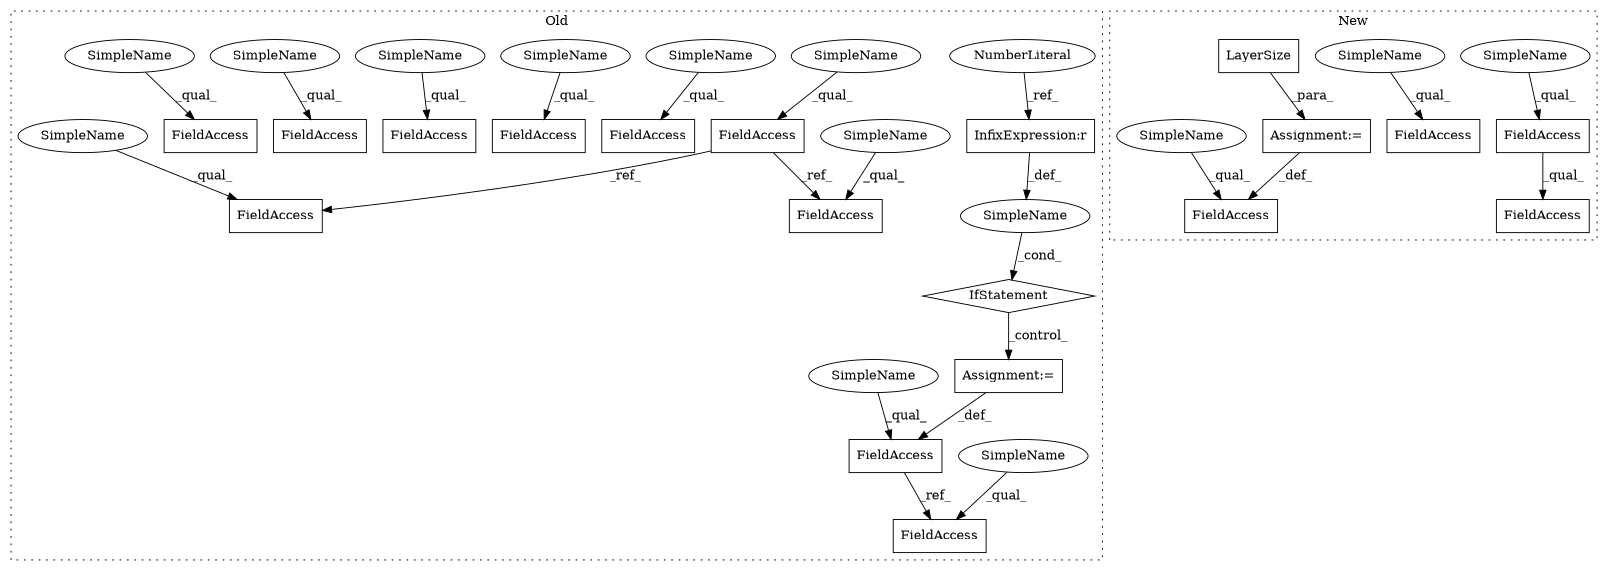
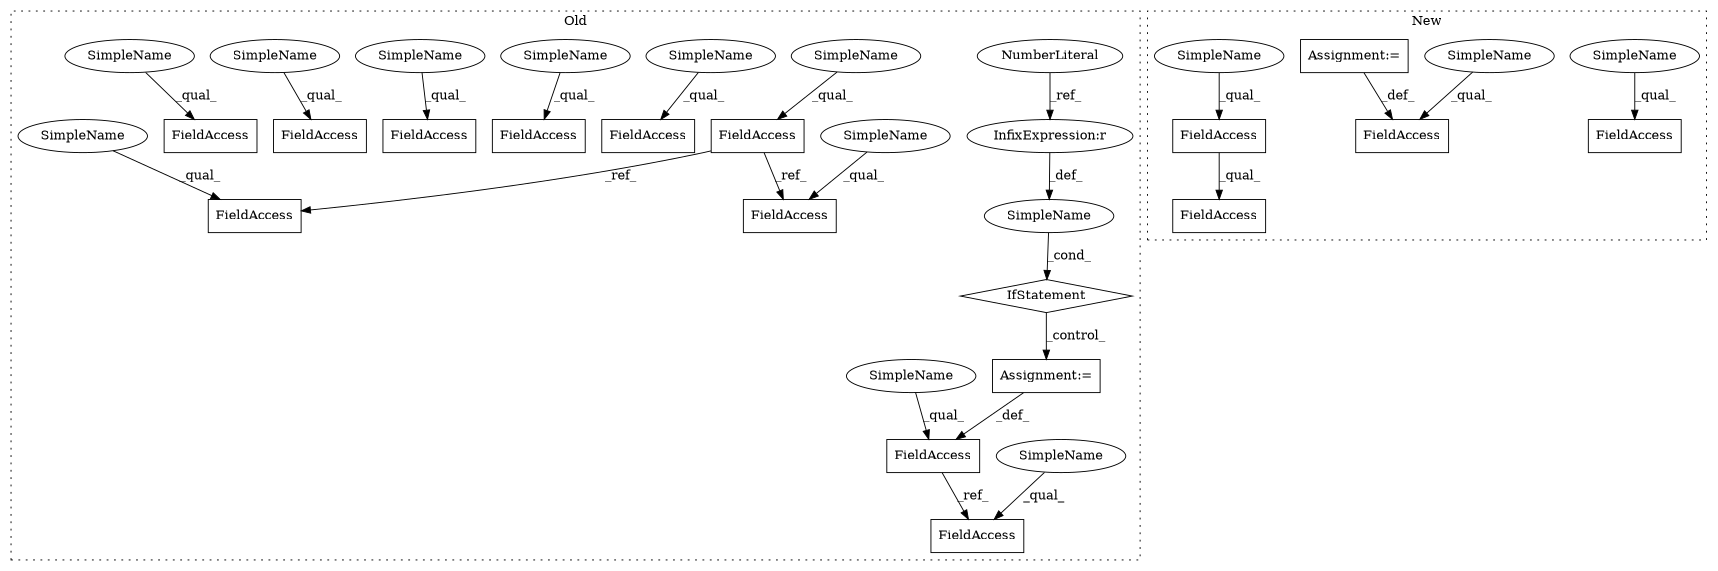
(1259, 56) -> none
(1031, 136) -> (1050, 136)
